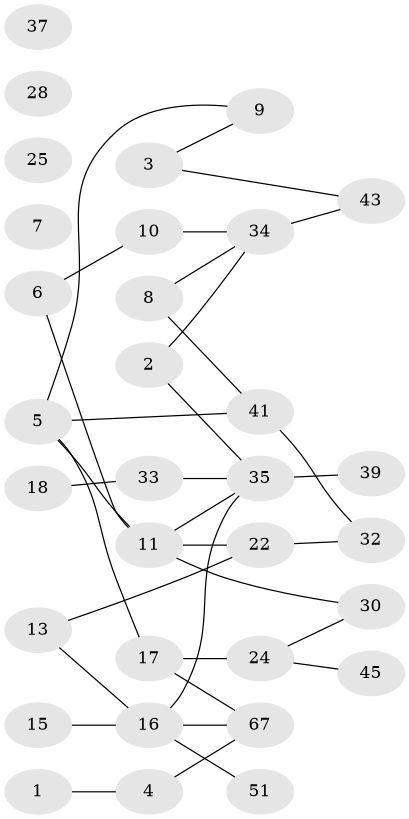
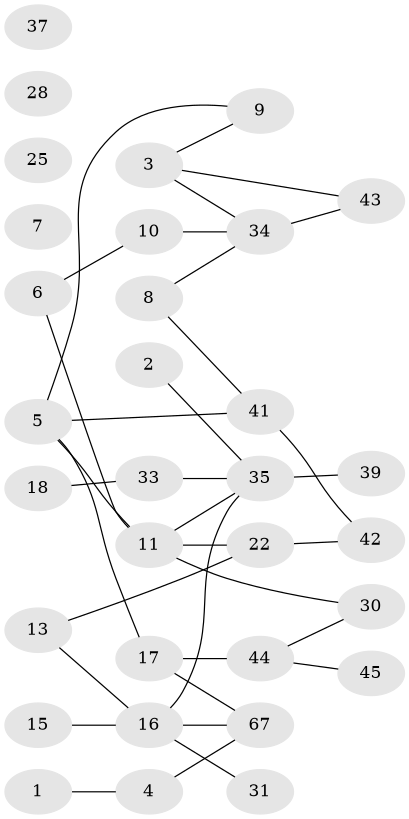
(208, 300) -> (205, 199)
(371, 540) -> (371, 540)
(260, 659) -> (260, 659)
(260, 792) -> (260, 792)
